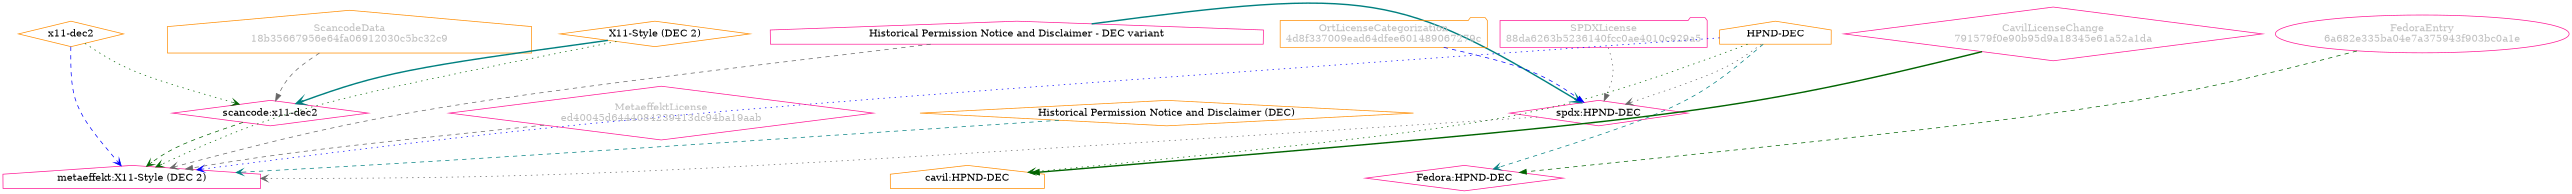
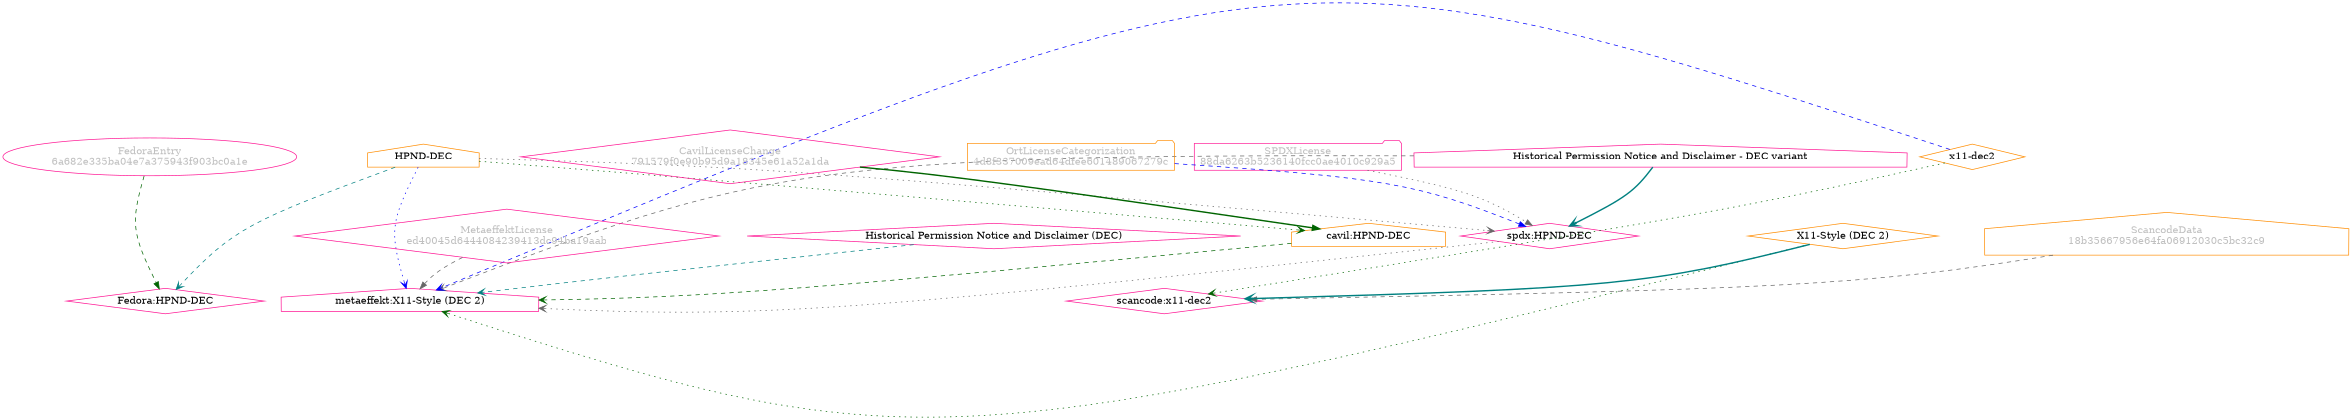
(1167, 113) -> (994, 236)
(196, 139) -> (919, 278)
